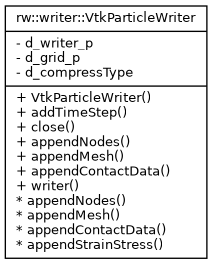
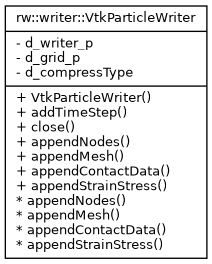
(48, 186) -> (92, 186)
